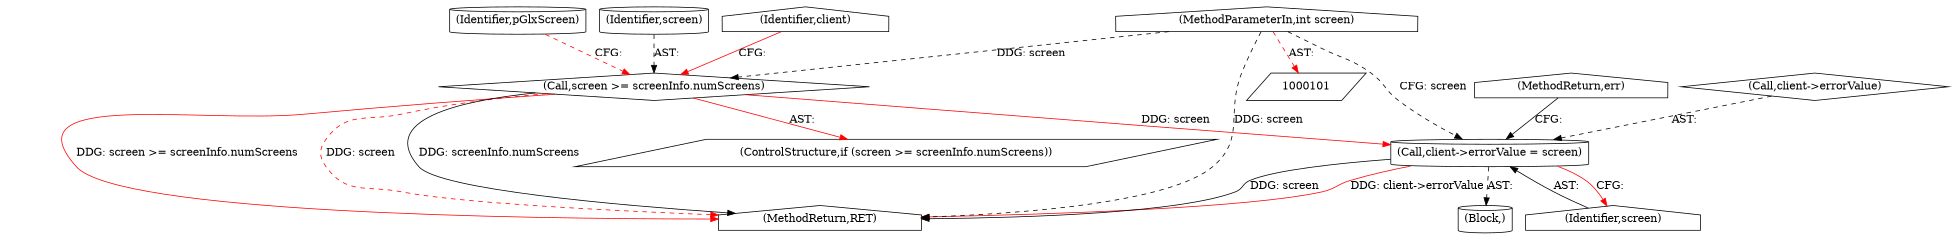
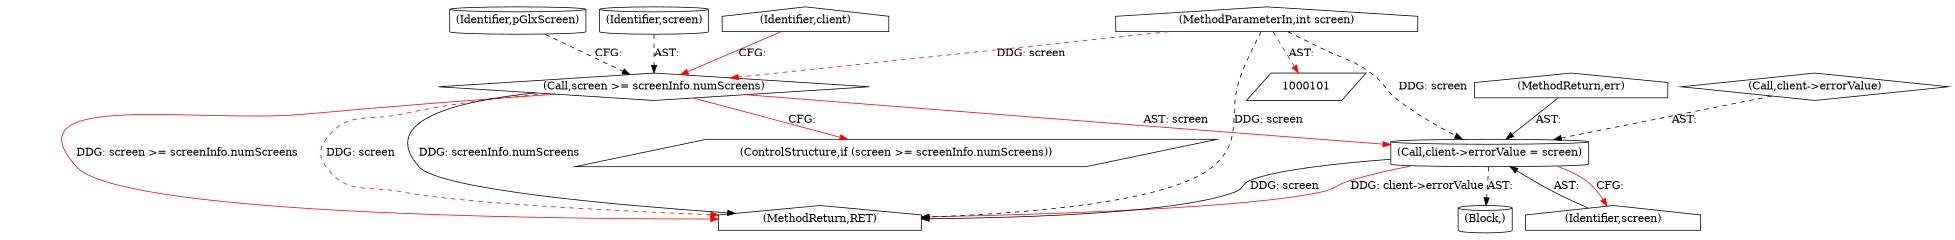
(584, 53) -> (584, 53)
(954, 54) -> (954, 54)
(1433, 87) -> (1433, 87)
(804, 120) -> (804, 120)
(1176, 120) -> (1176, 120)
(1550, 120) -> (1550, 120)
